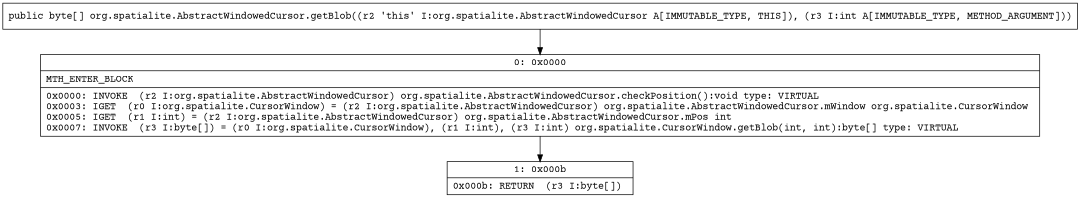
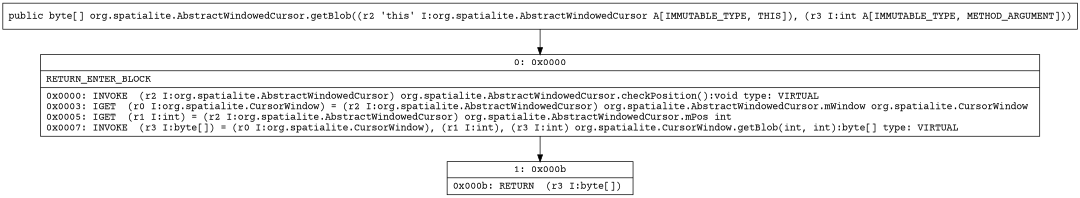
(90, 79) -> (99, 79)
